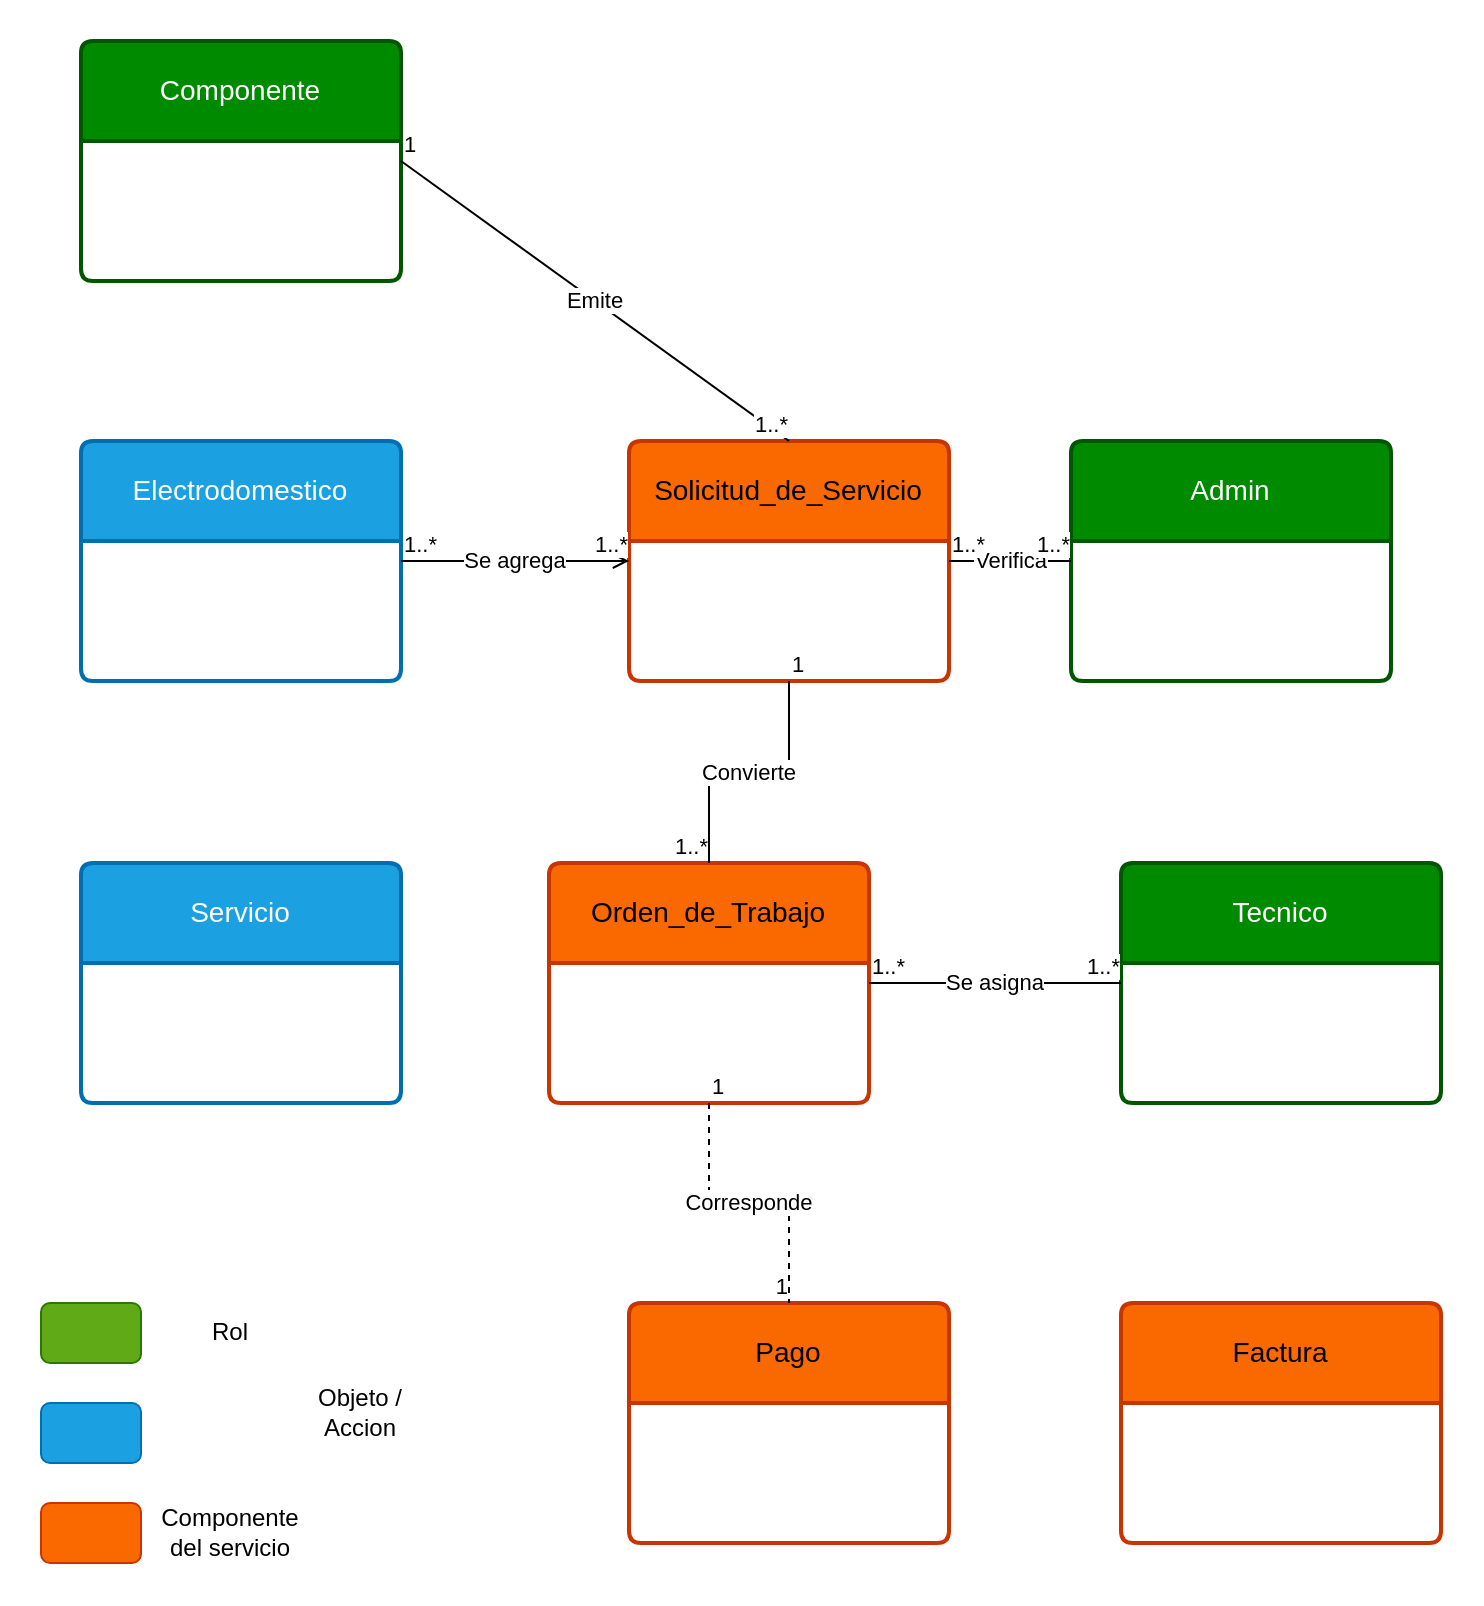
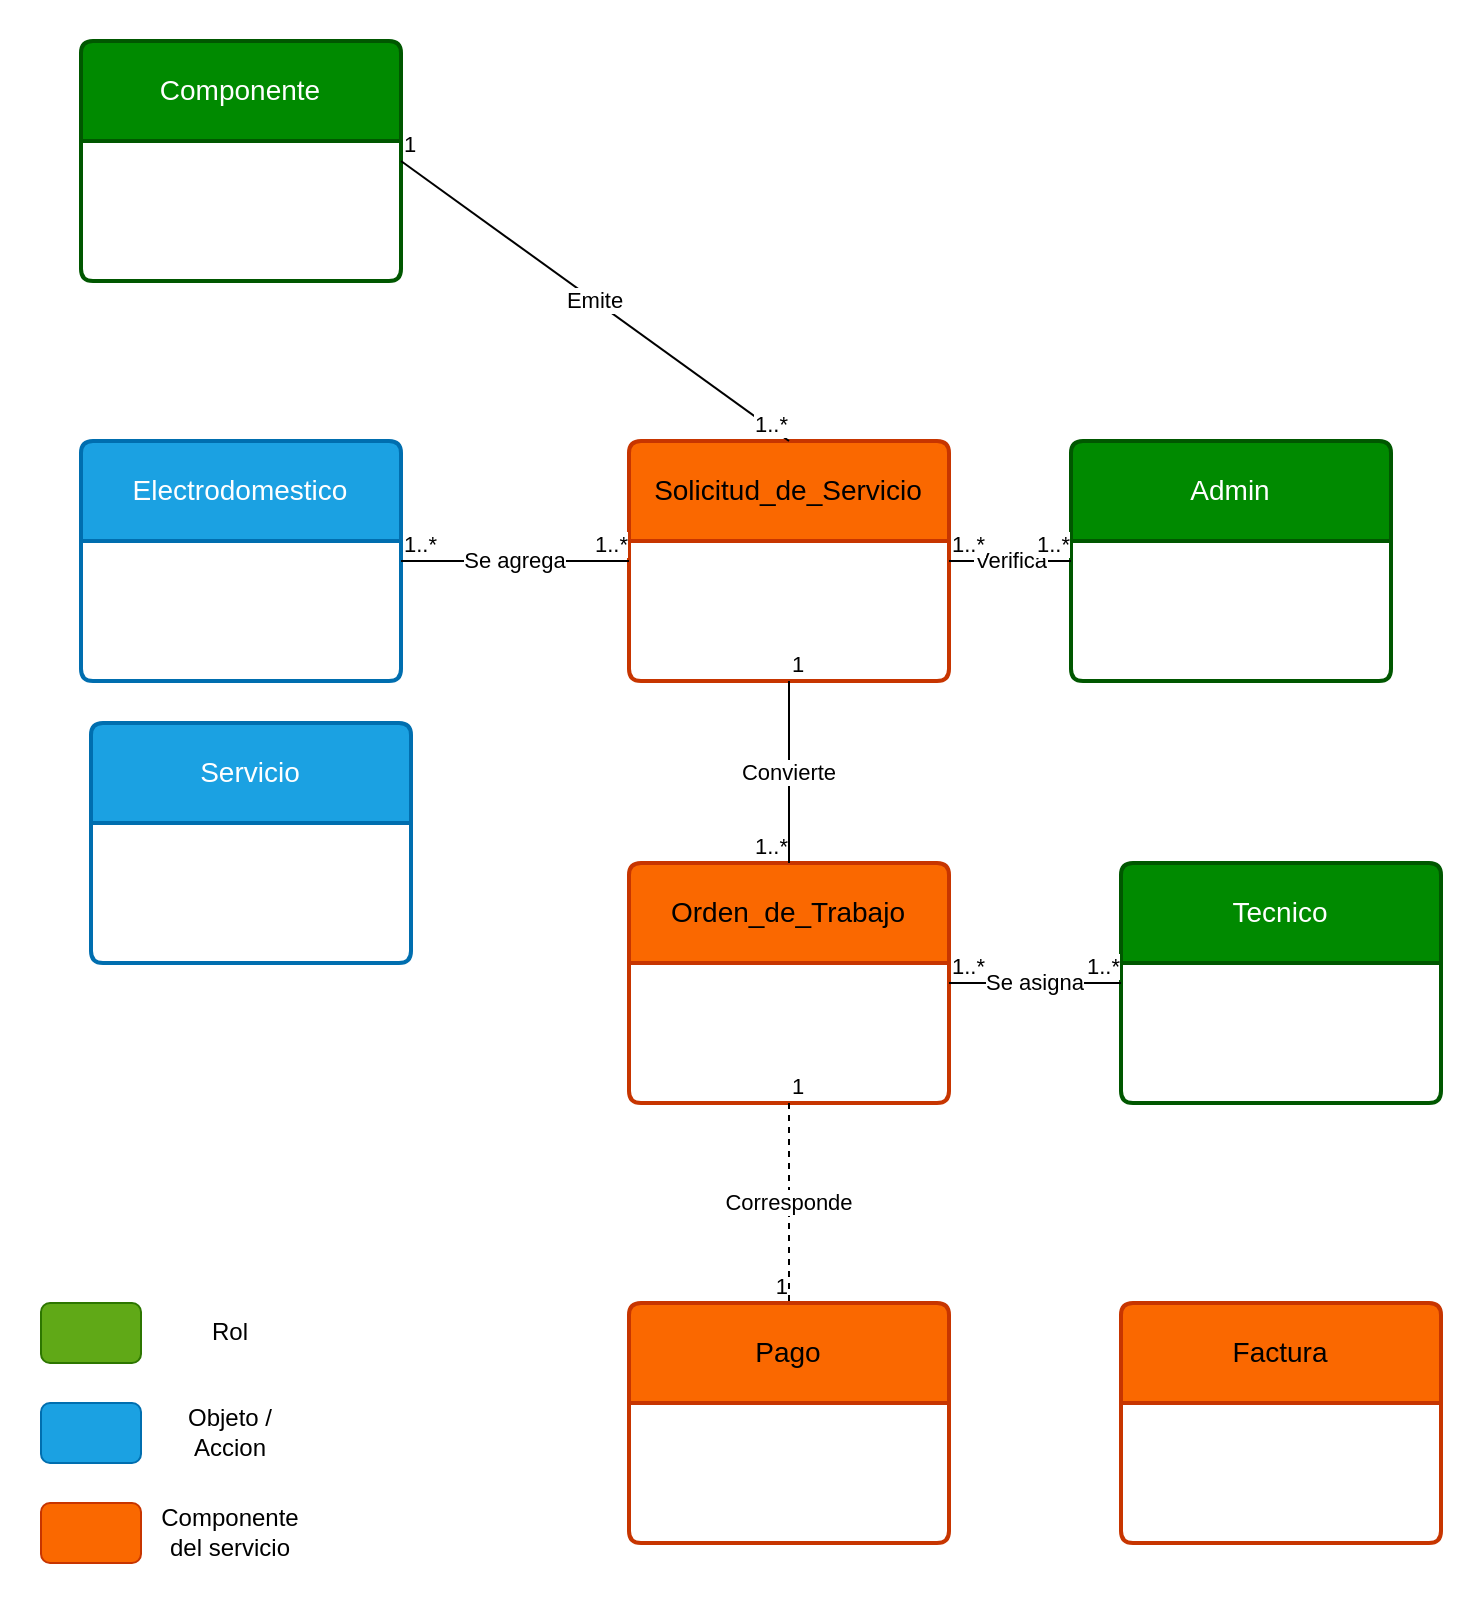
(621, 561) -> (621, 561)
(241, 983) -> (251, 843)
(709, 983) -> (789, 983)
(361, 1413) -> (231, 1433)
